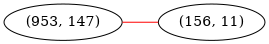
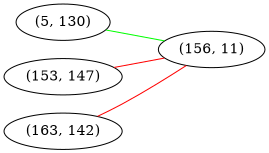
none -> (63, 22)
(63, 22) -> (63, 77)
none -> (63, 131)
